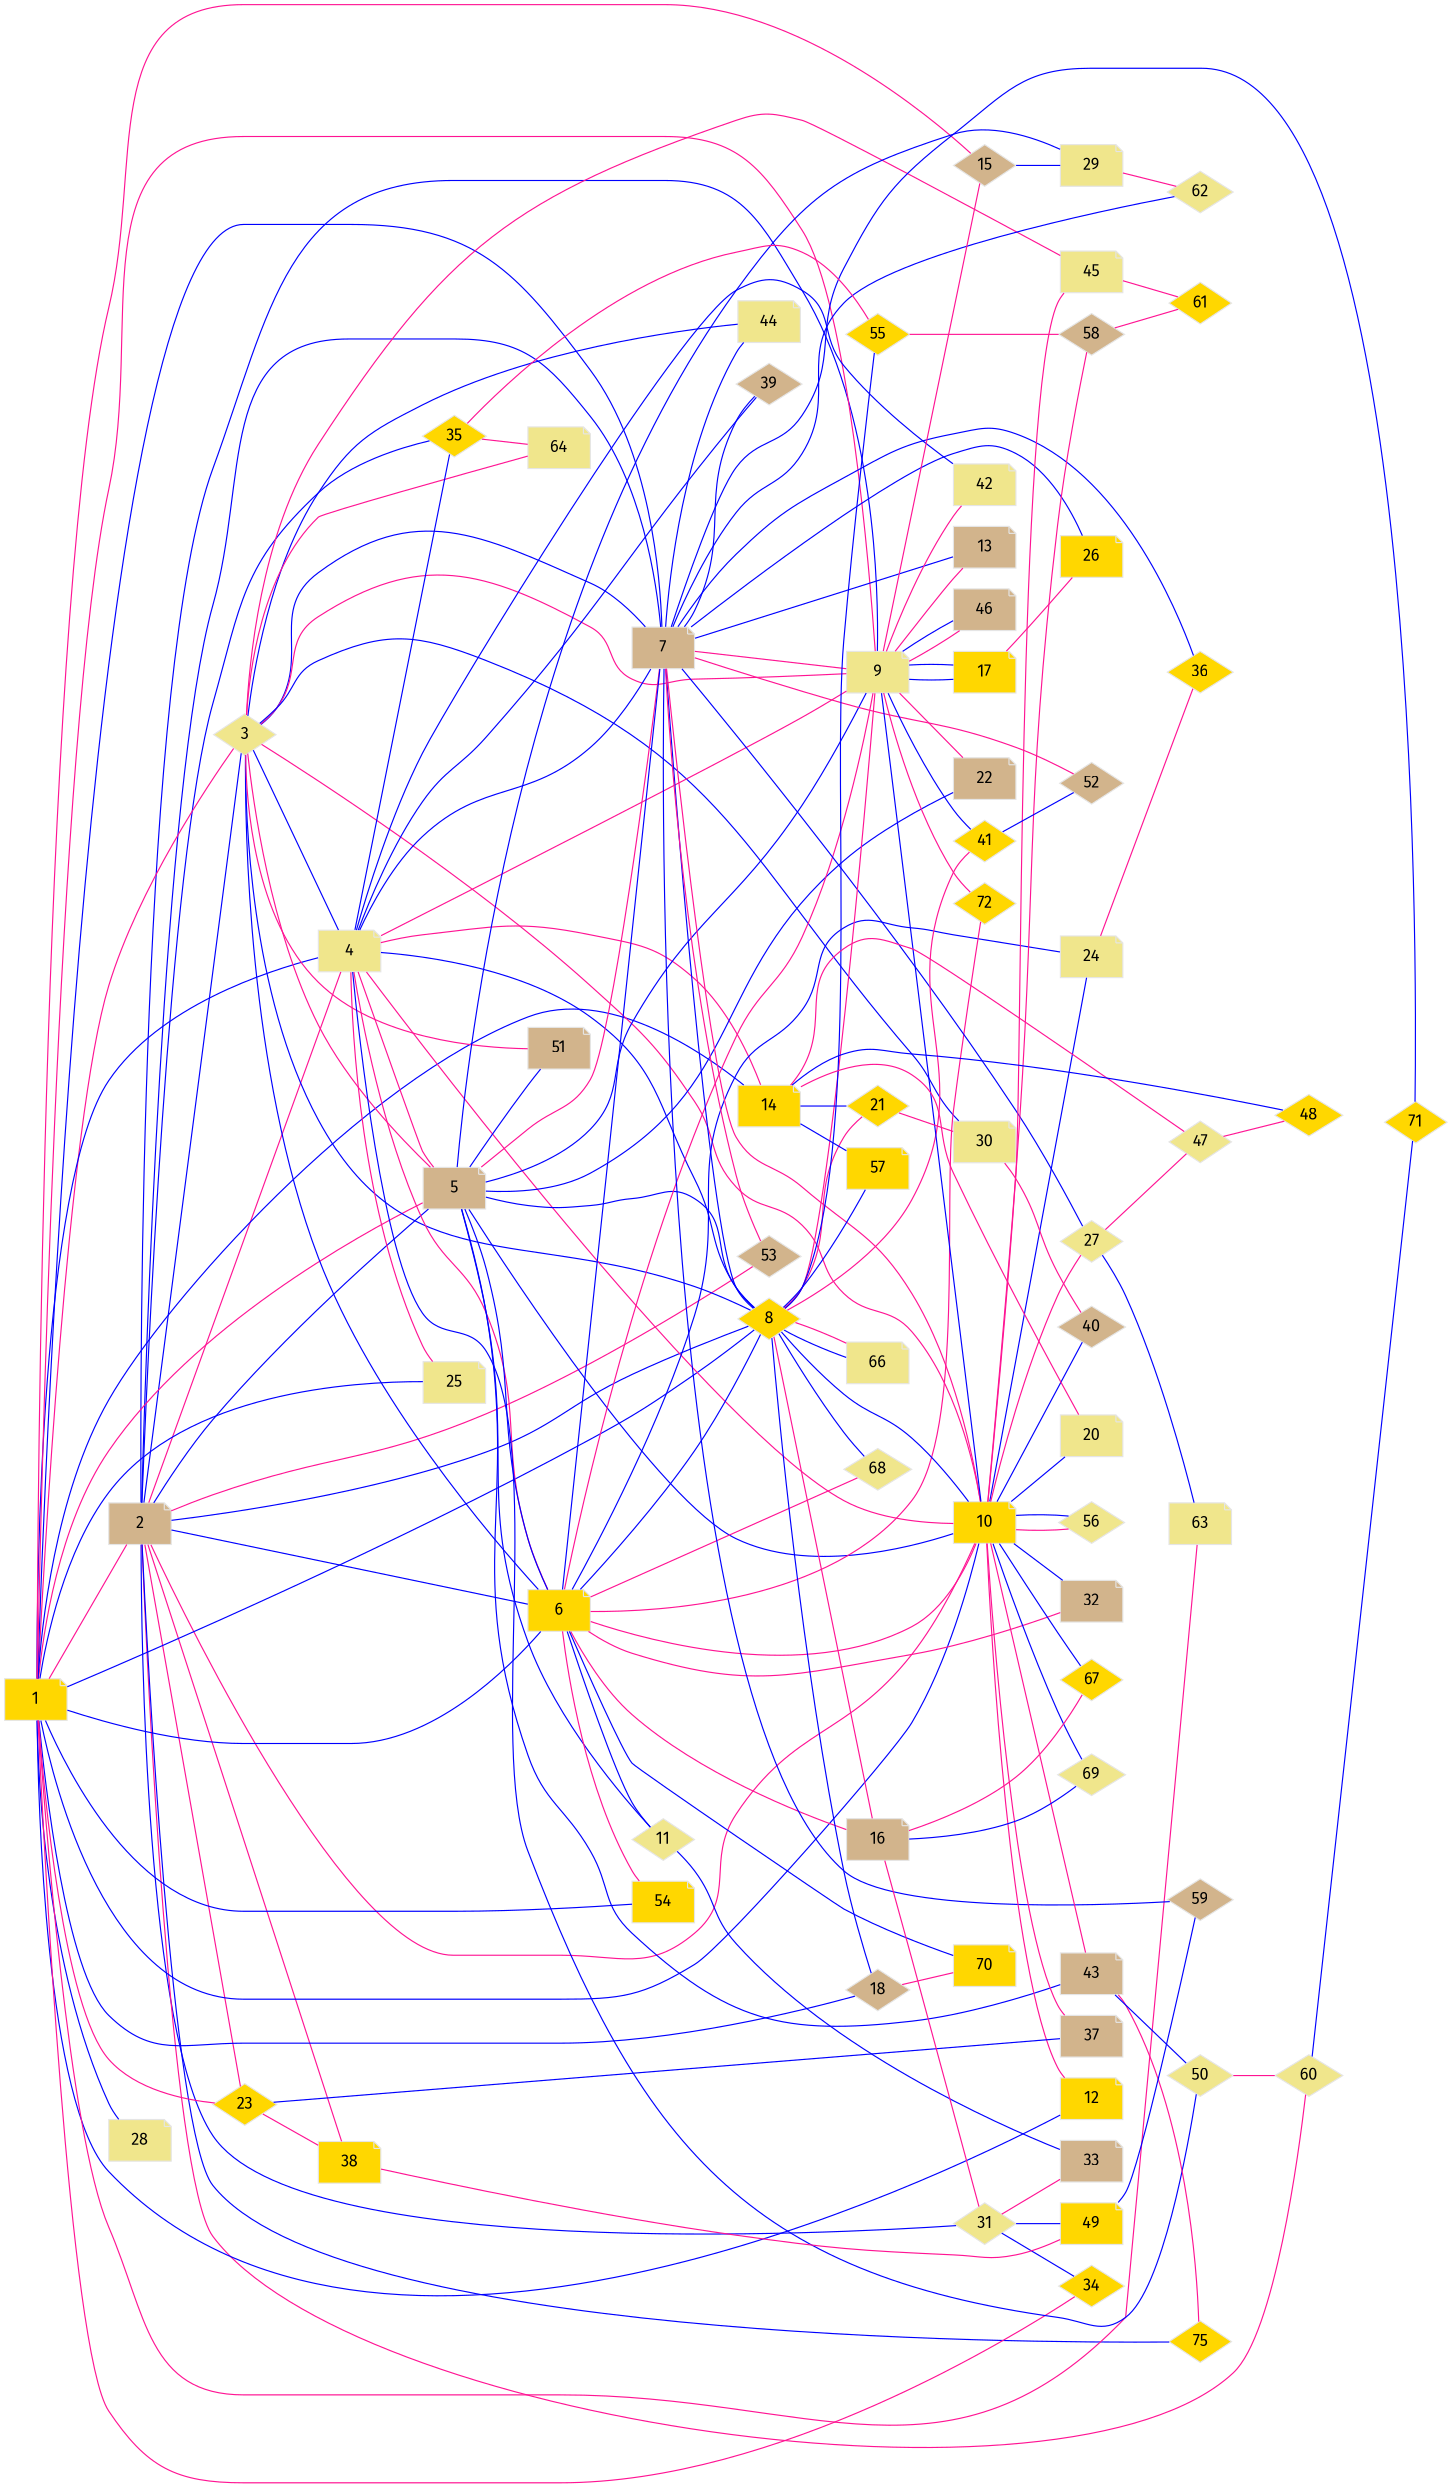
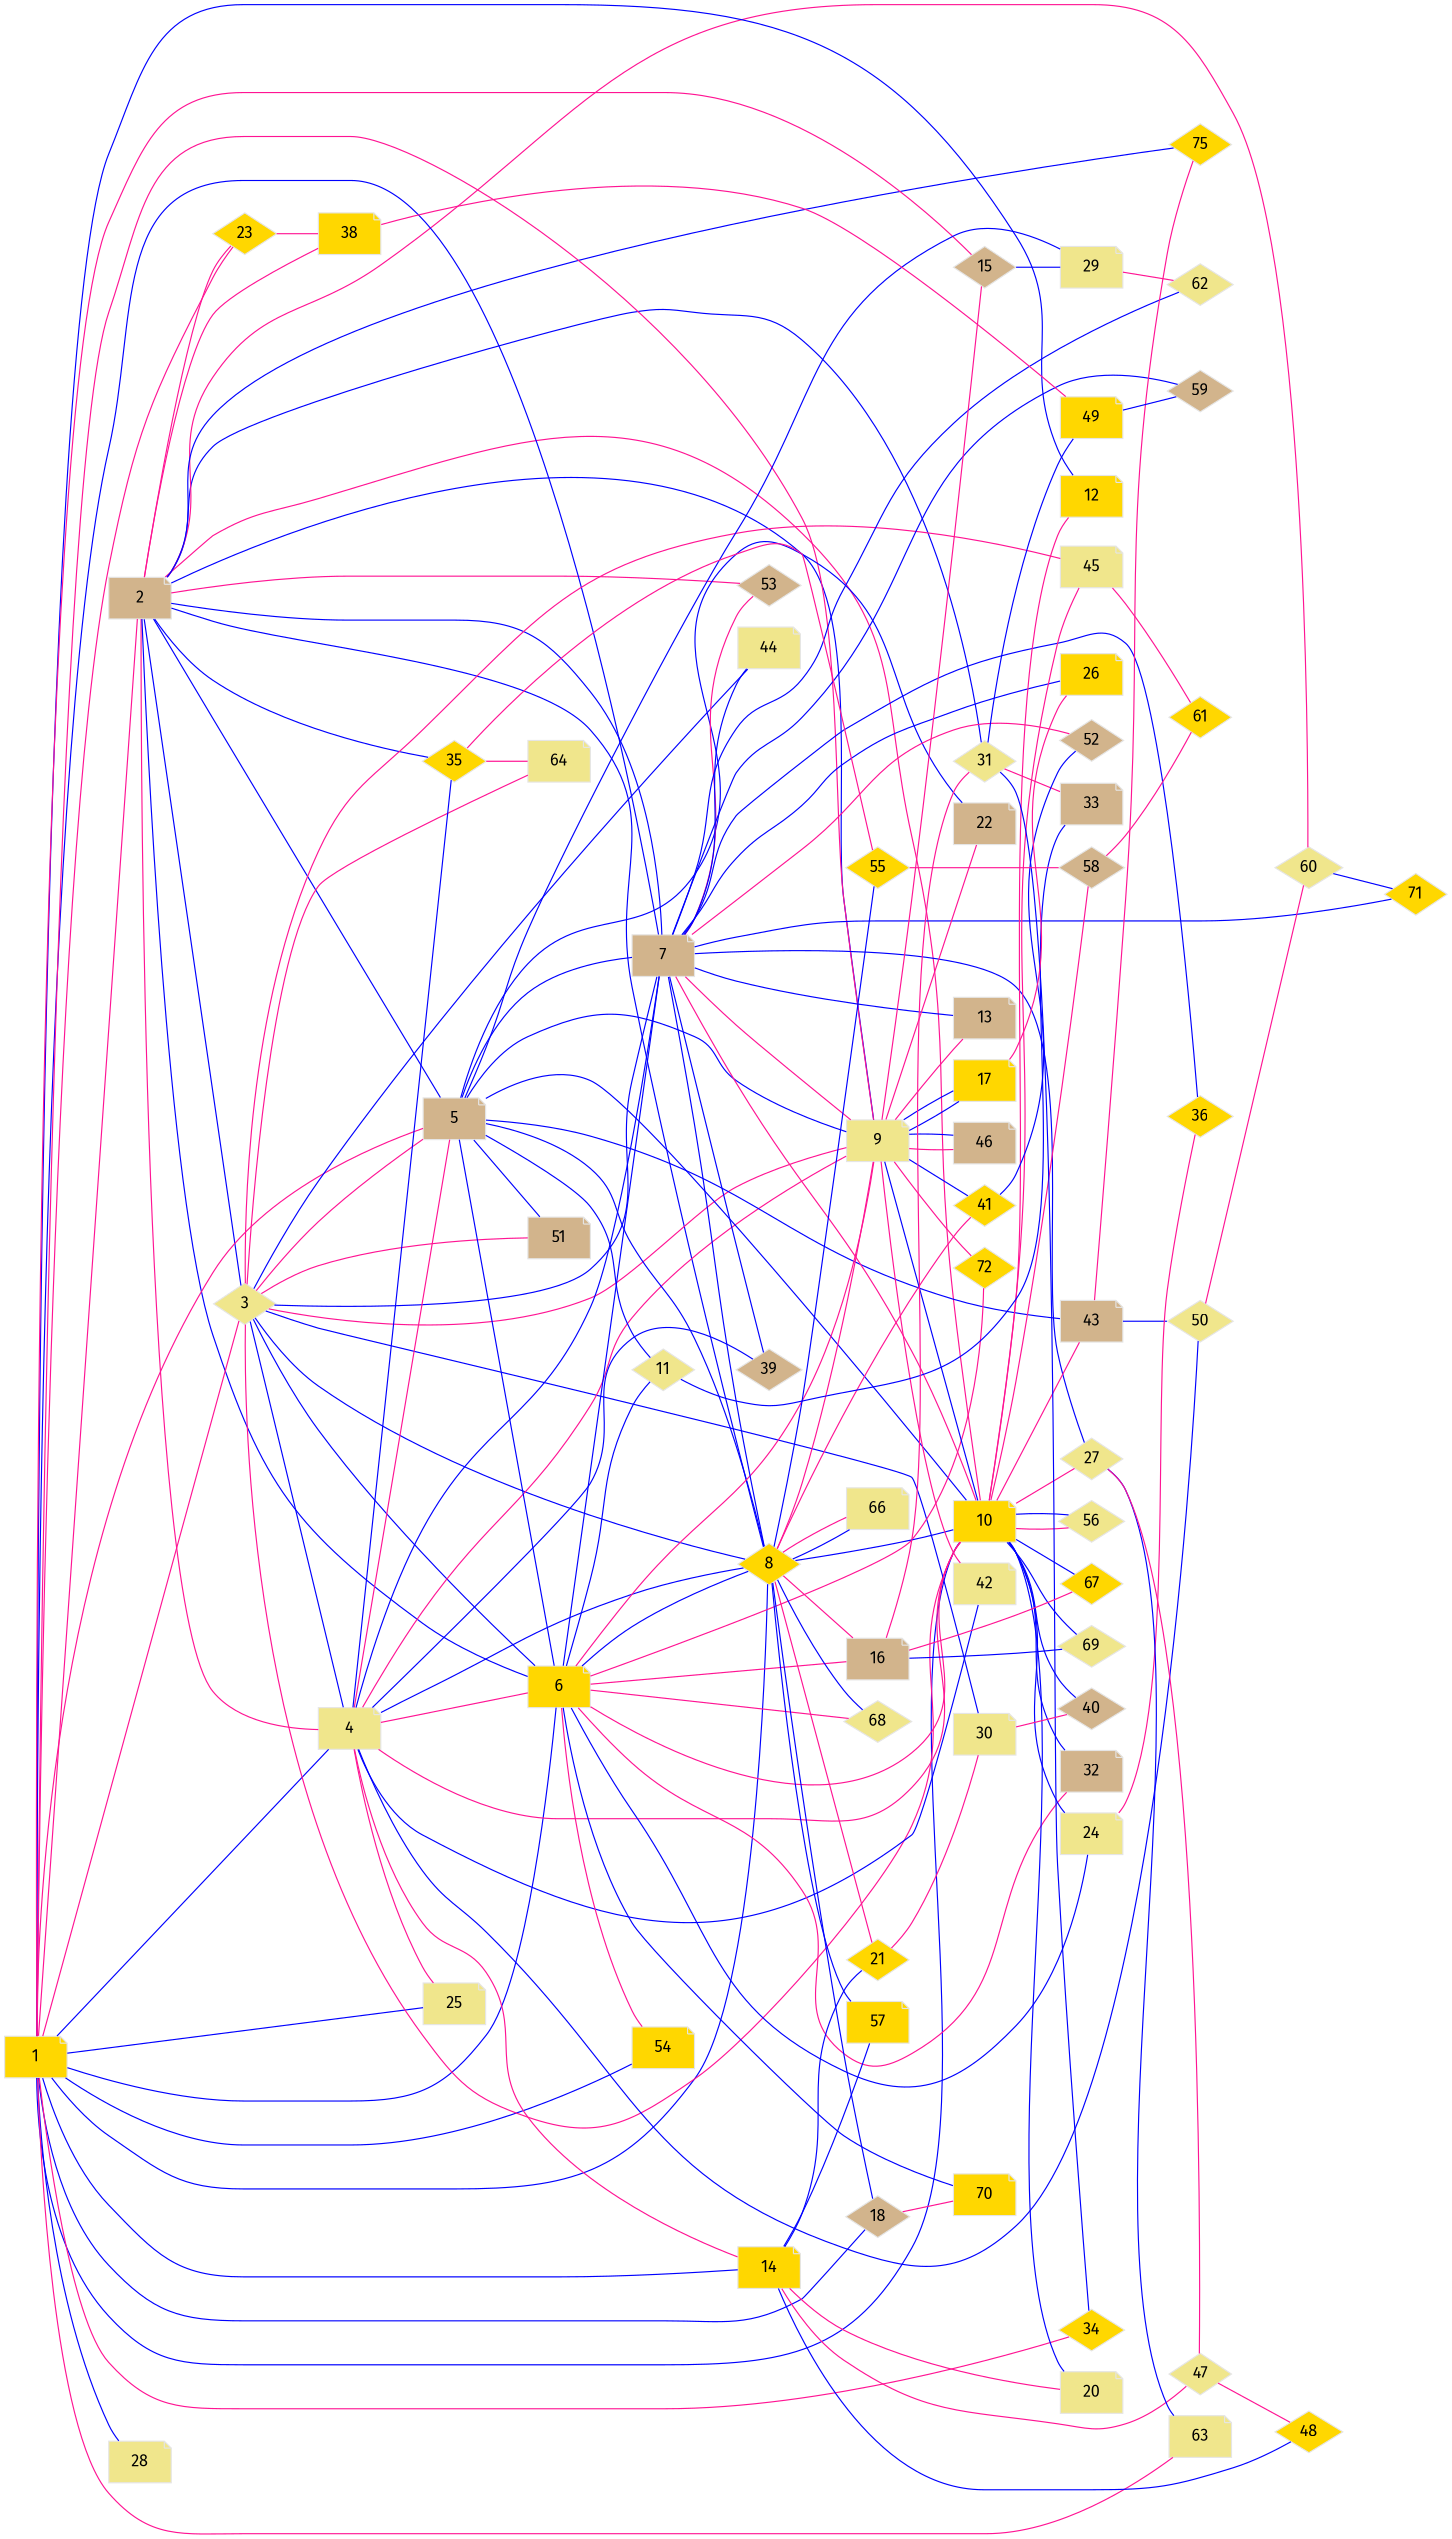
(618, 959) -> (523, 997)
(1092, 2036) -> none
